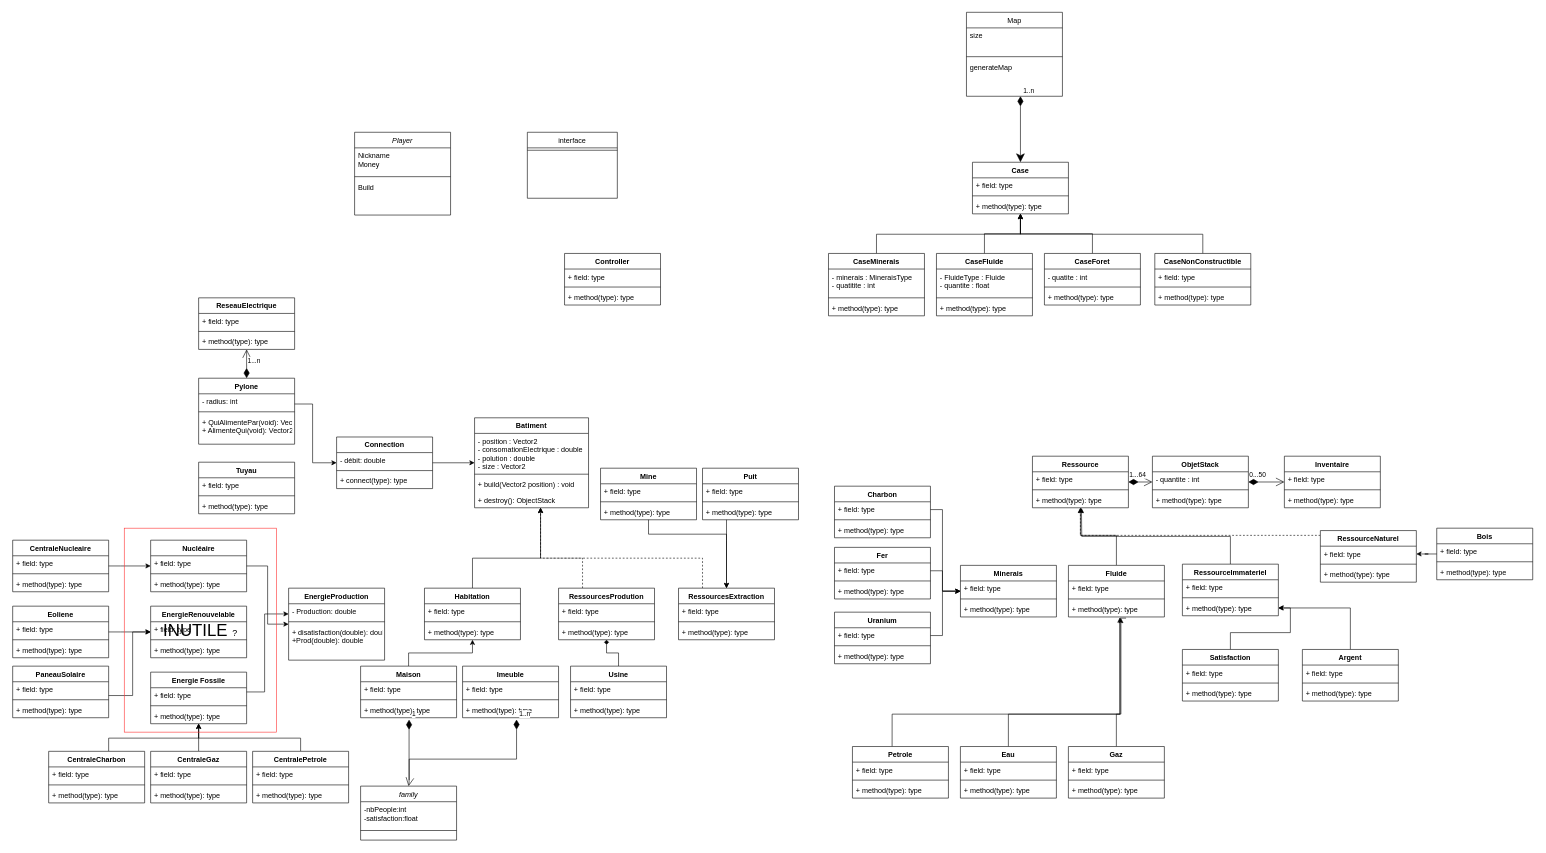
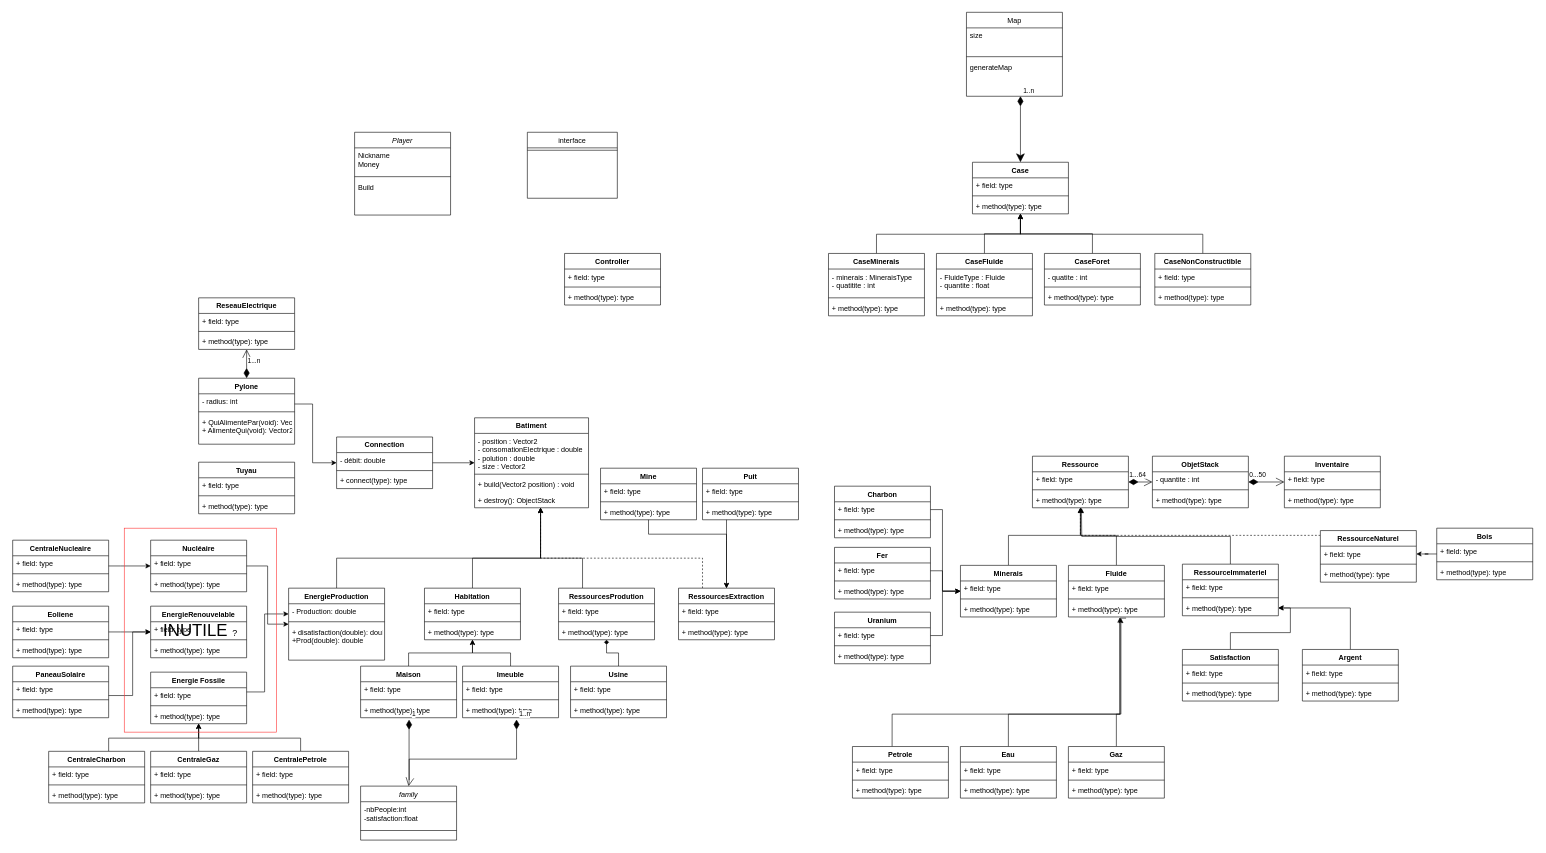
none -> (1028, 536)
none -> (388, 558)
(582, 574) -> (582, 574)
none -> (499, 653)
